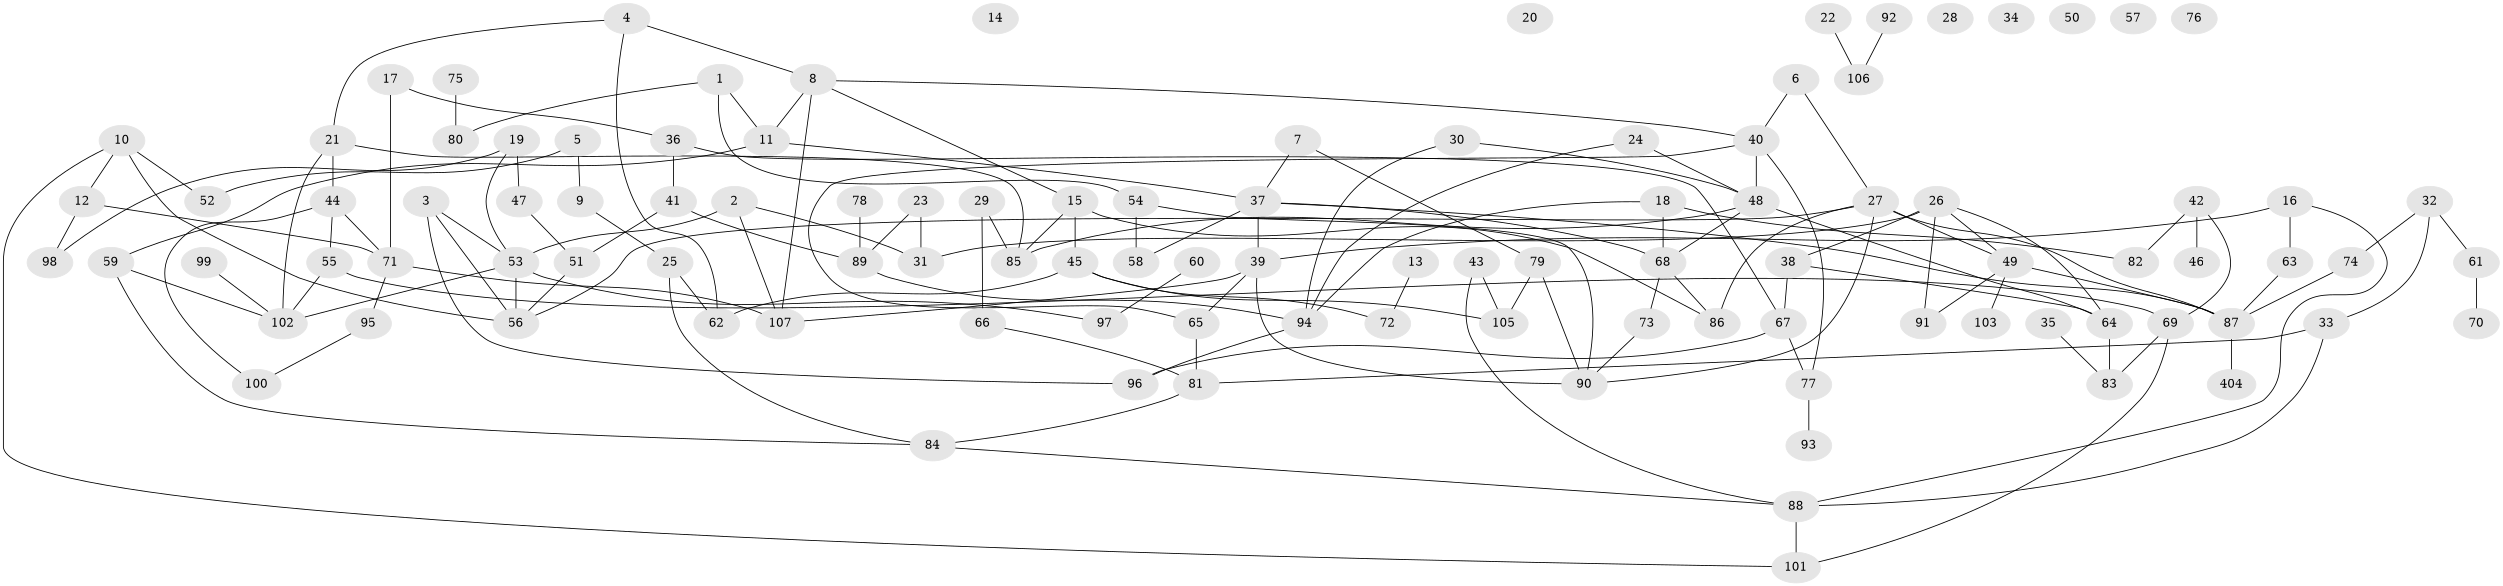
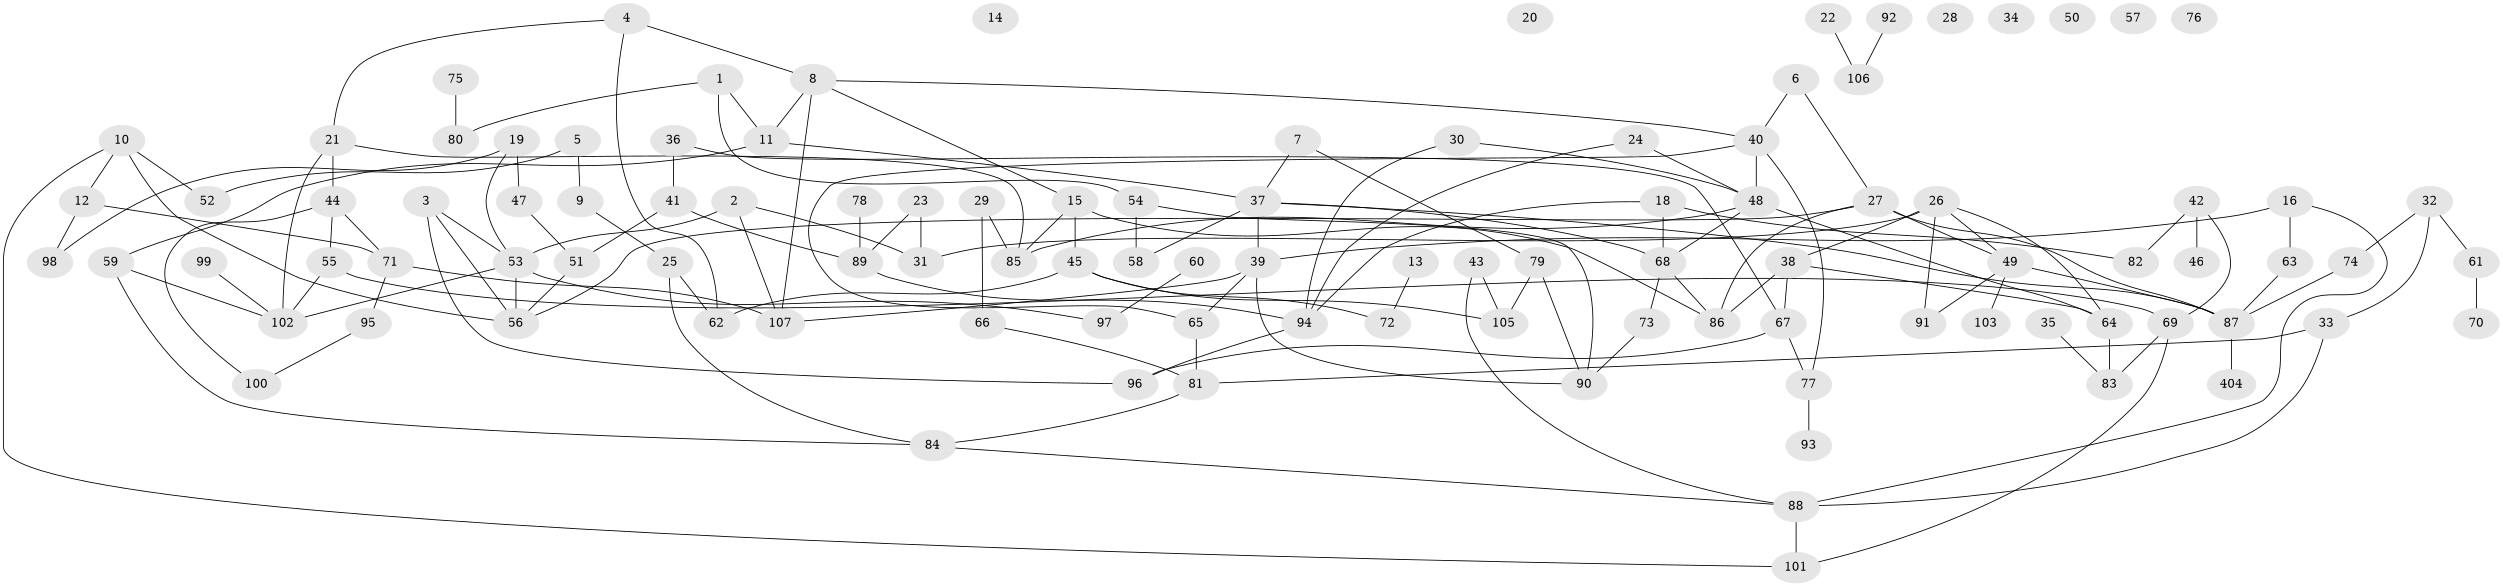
(391, 80) -> none
none -> (1753, 293)
(1780, 354) -> none
